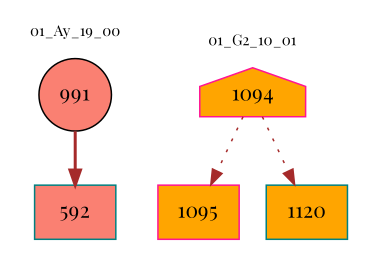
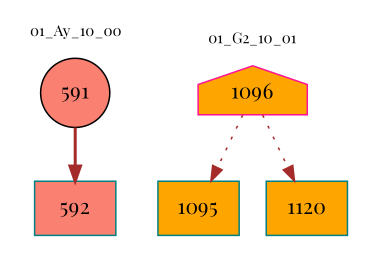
(76, 32) -> (76, 32)
(75, 95) -> (75, 93)
(253, 95) -> (253, 93)
(199, 212) -> (199, 208)
